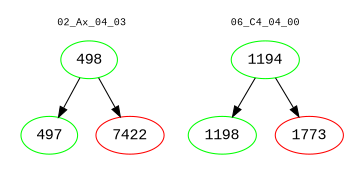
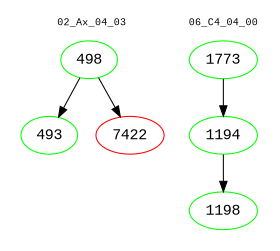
(284, 93) -> (223, 92)
(49, 135) -> (49, 135)
(309, 135) -> (223, 60)
